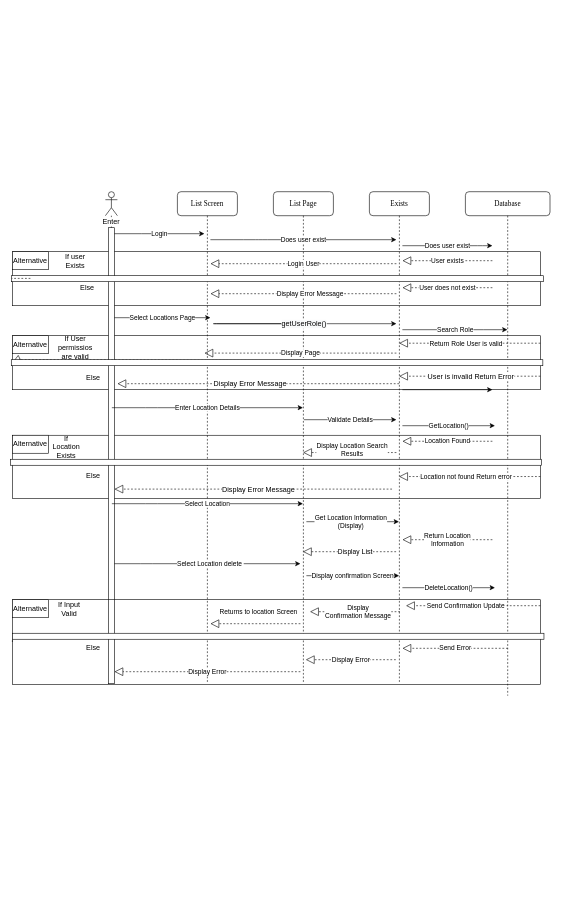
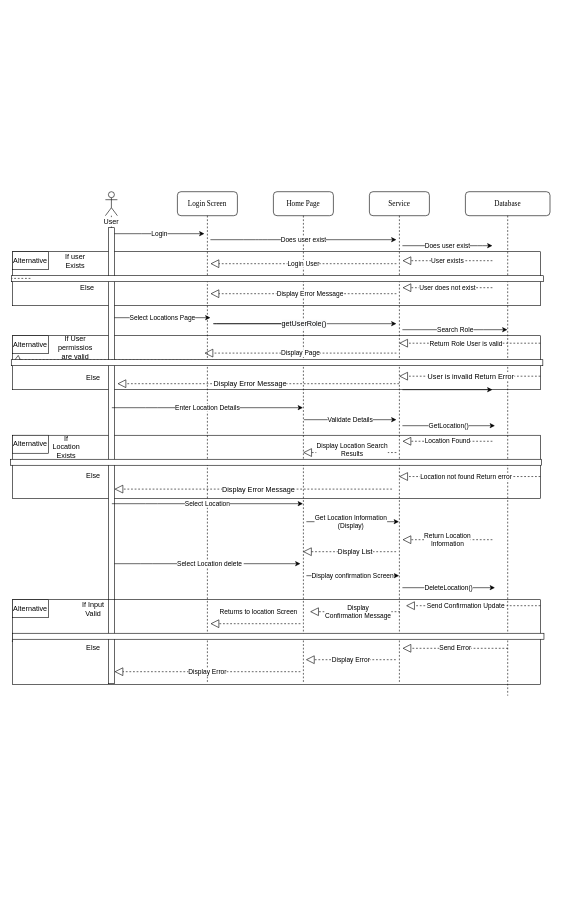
(207, 204) -> (207, 204)
(303, 204) -> (303, 204)
(399, 204) -> (399, 204)
(111, 226) -> (111, 226)
(69, 609) -> (93, 609)
